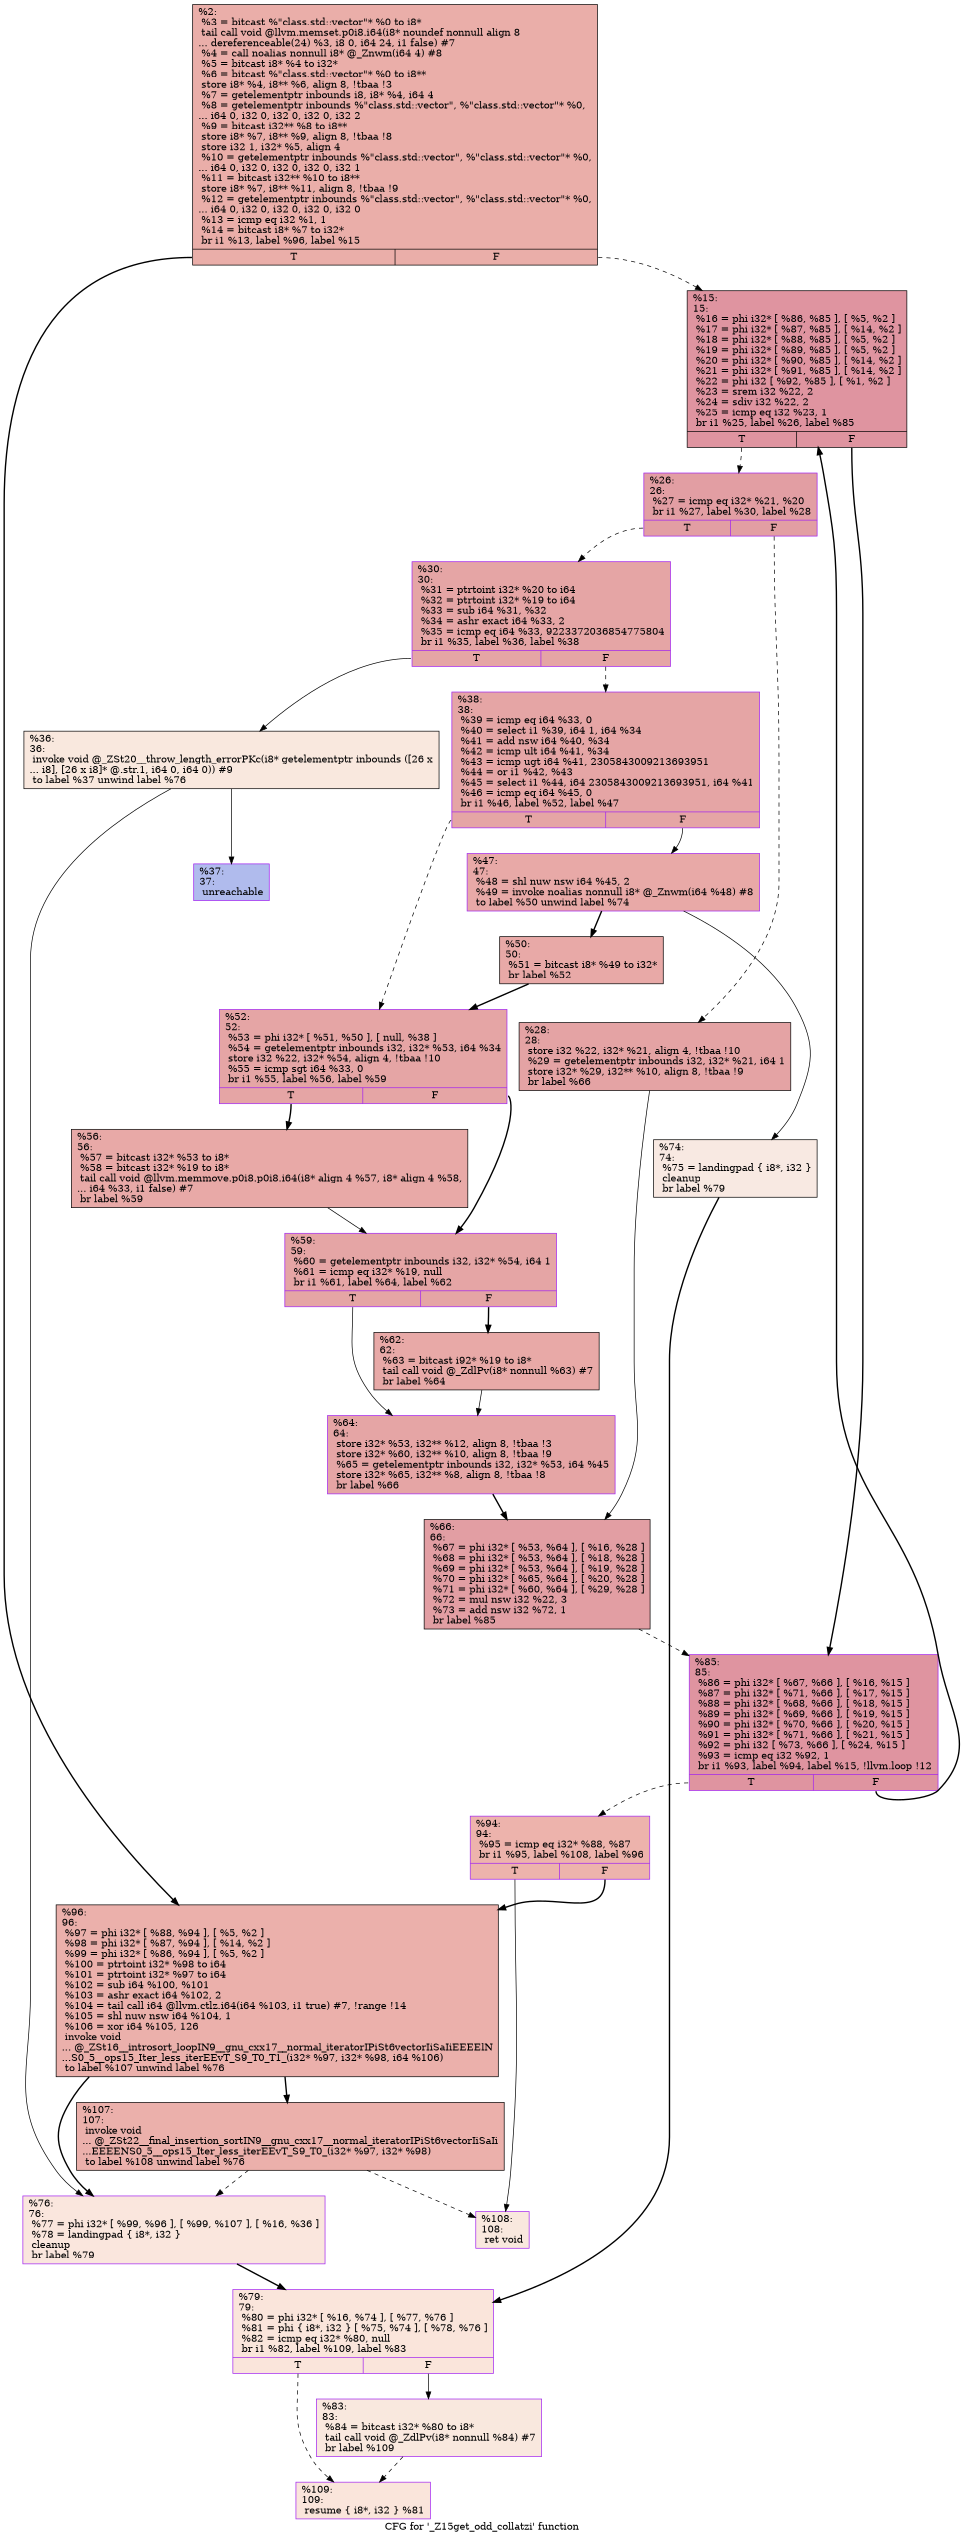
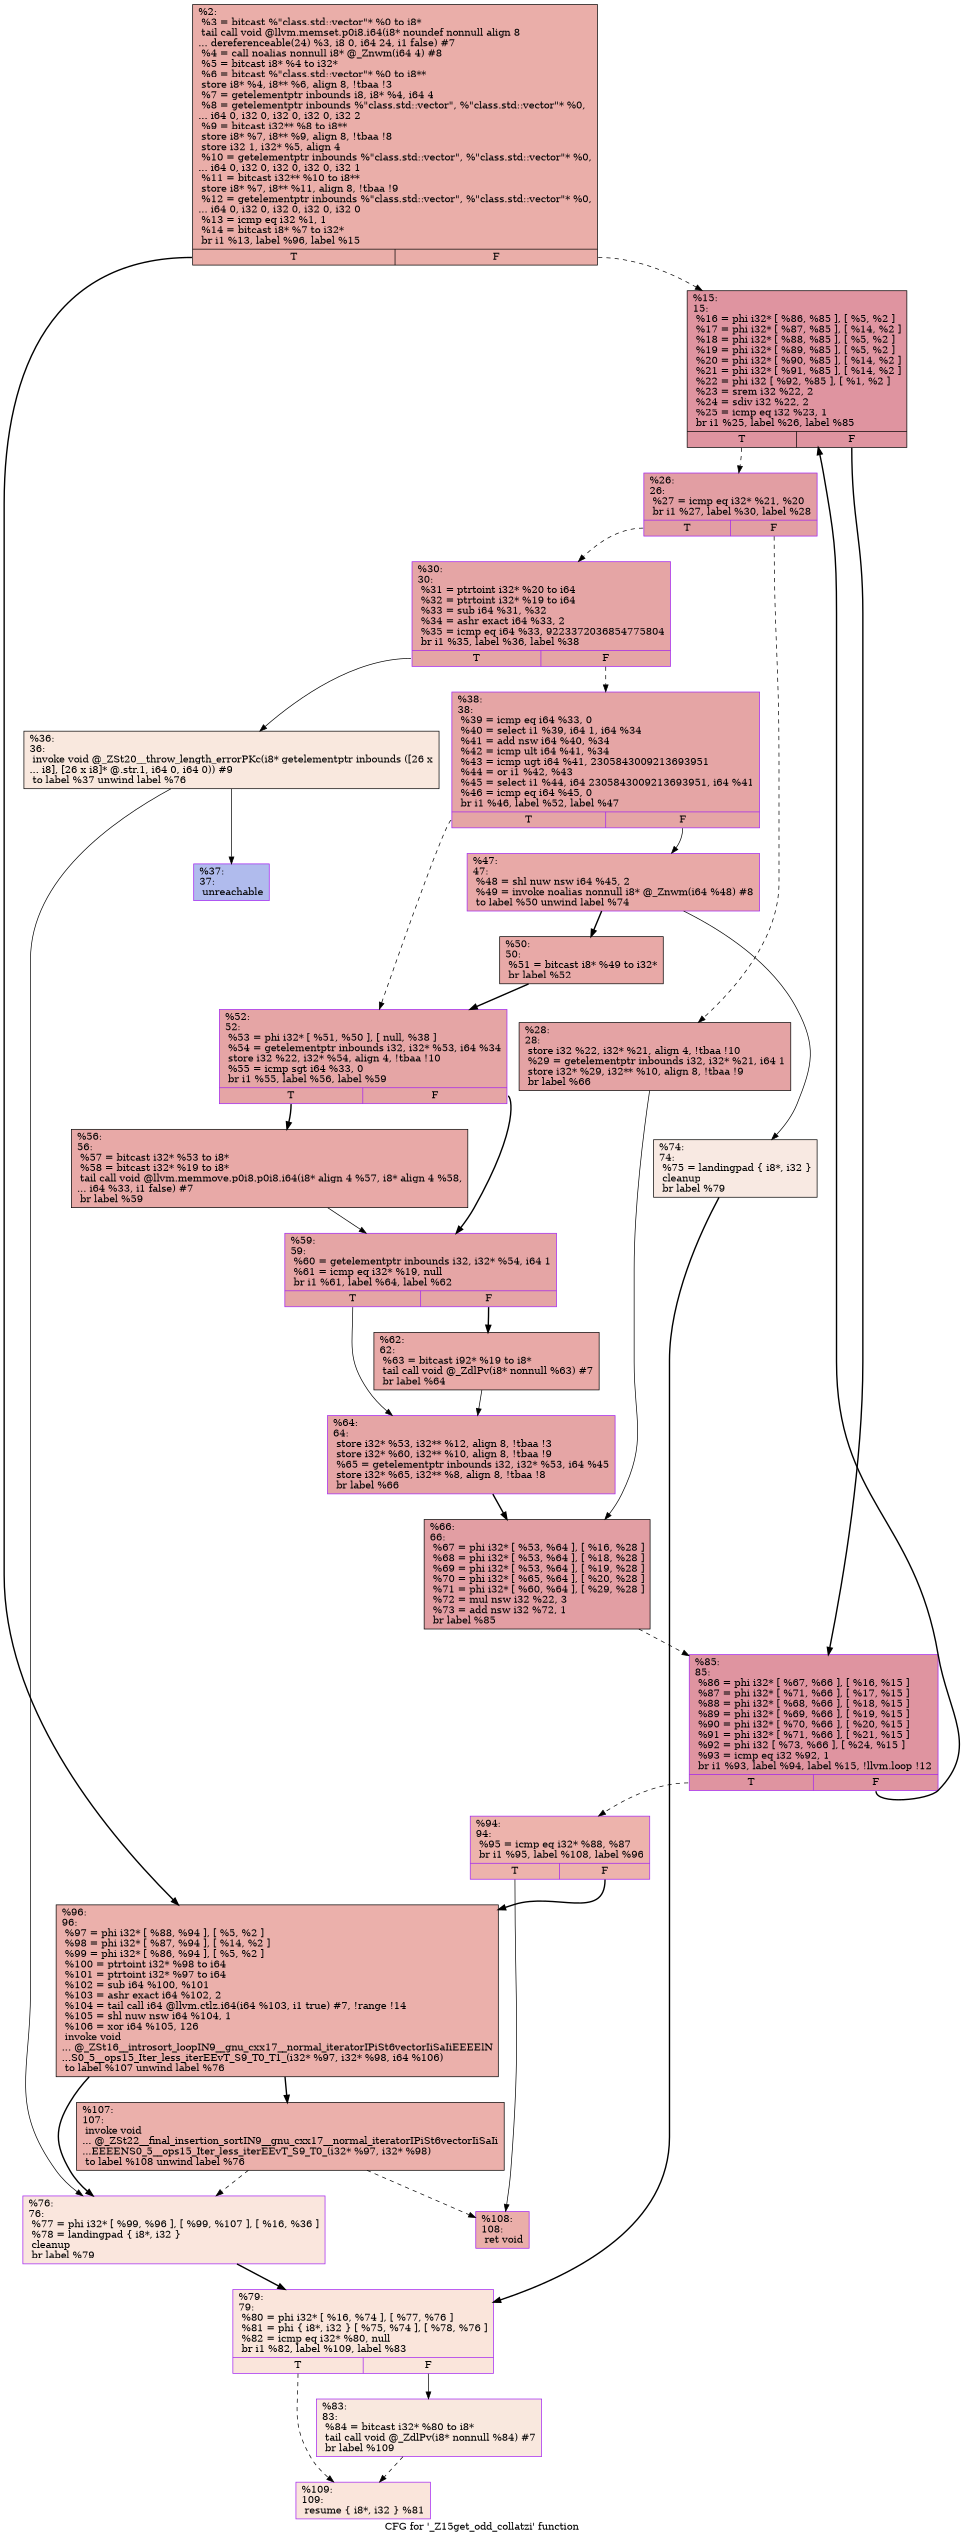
(502, 2230) -> (502, 2230)
